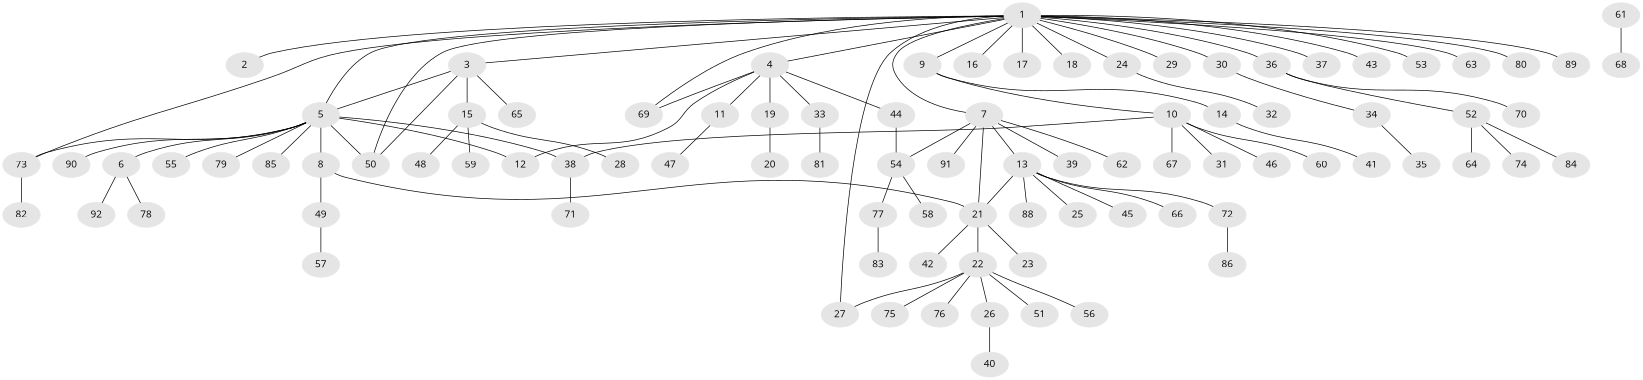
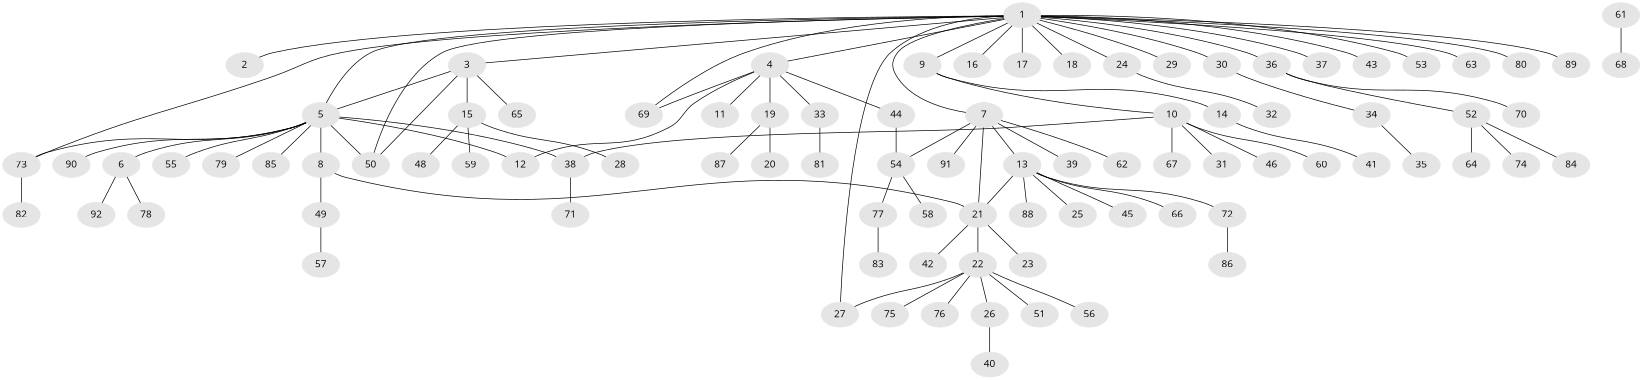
(670, 165) -> none
none -> (720, 165)
